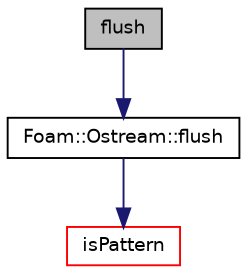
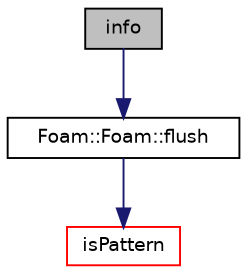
(124, 29) -> (124, 29)
(124, 138) -> (124, 138)
